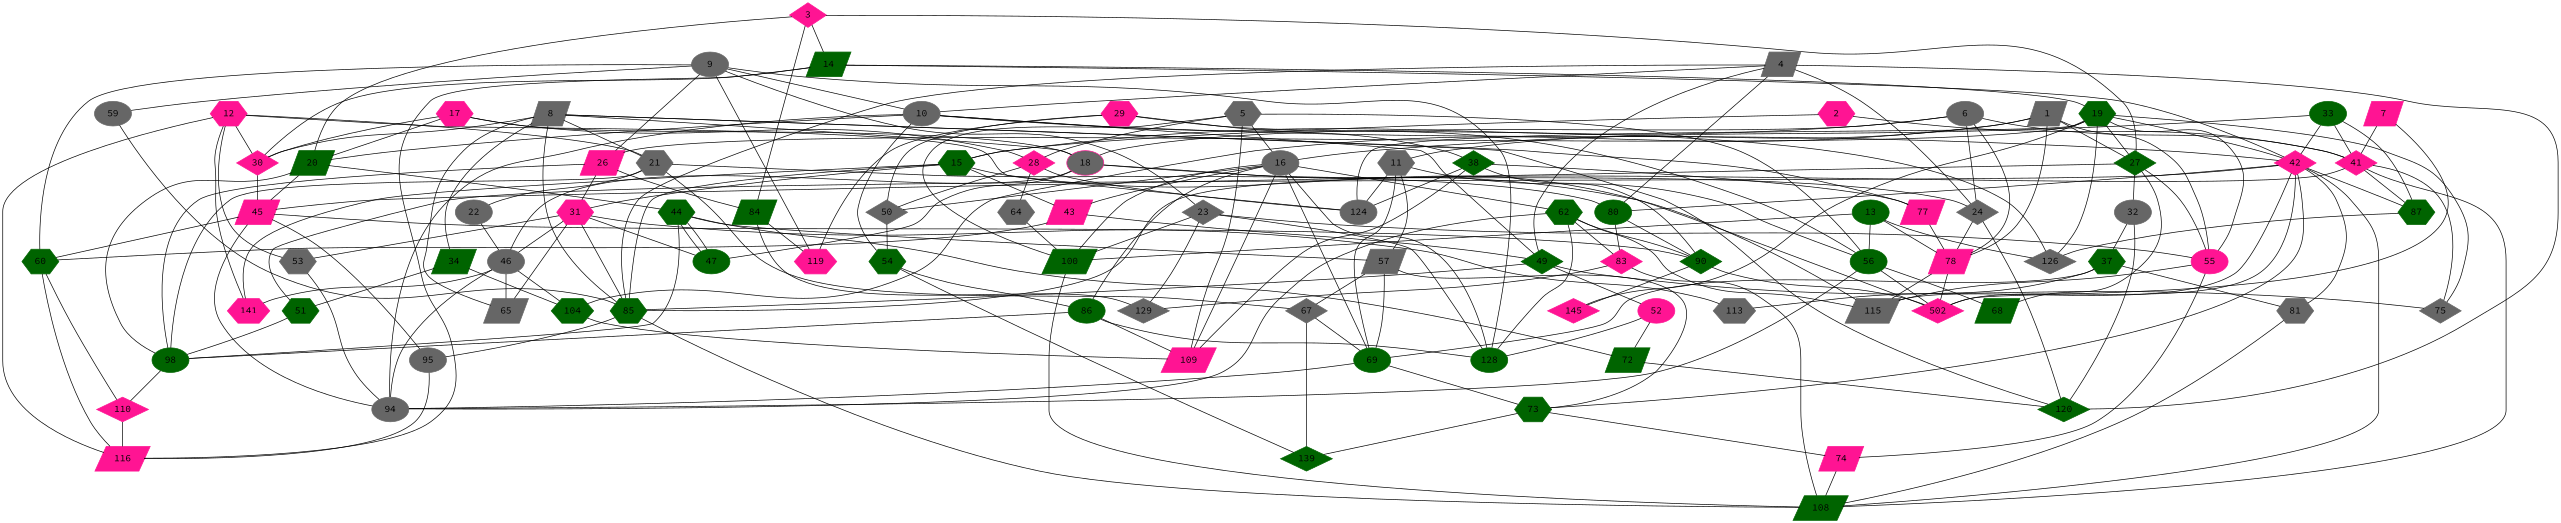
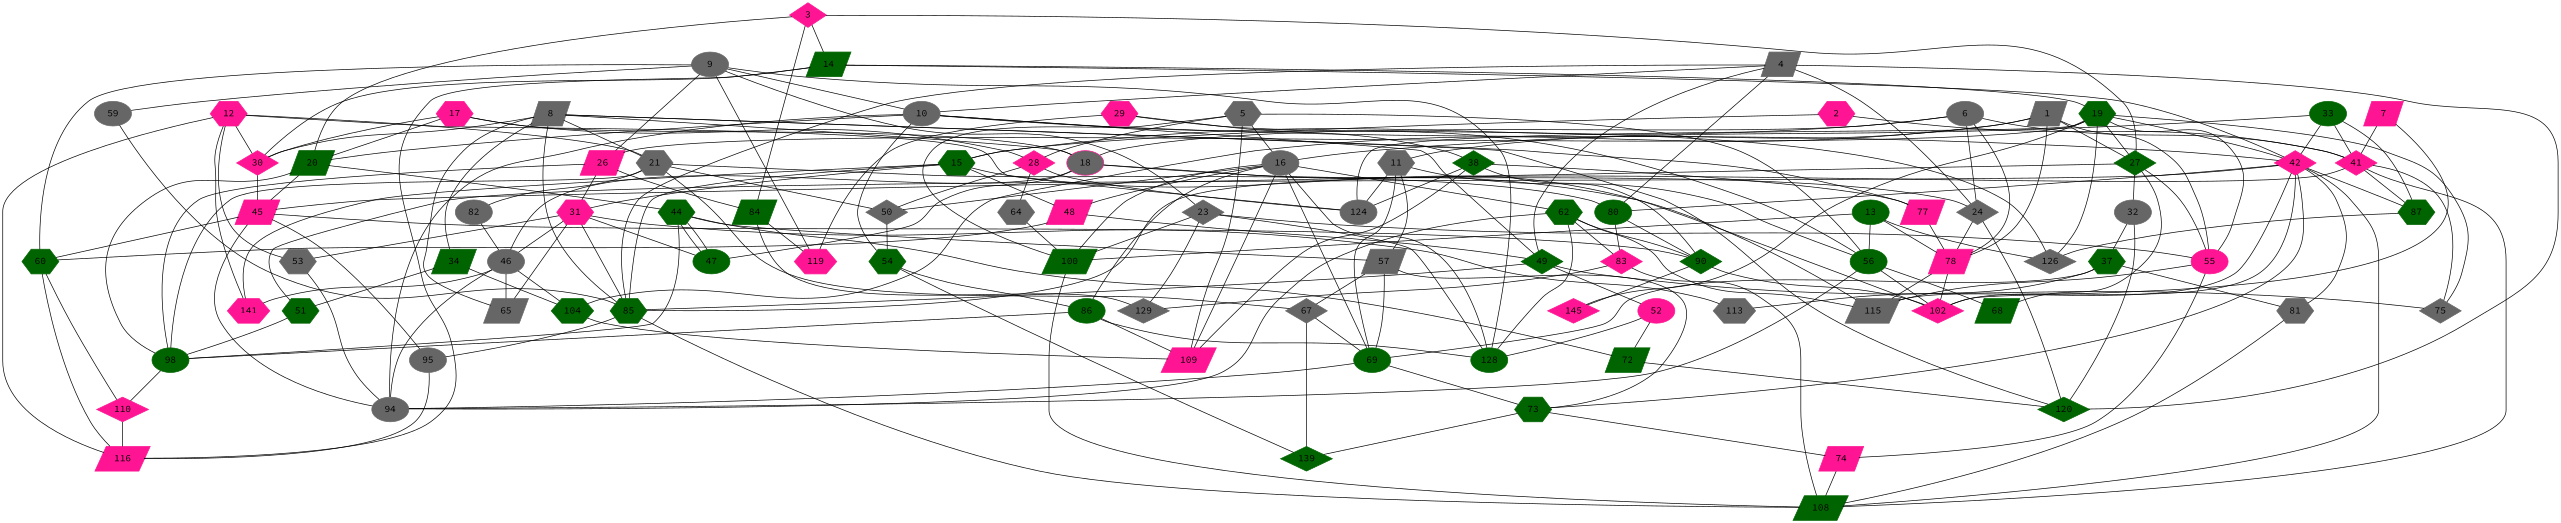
(916, 147) -> (801, 194)
(474, 212) -> (474, 212)
(1070, 212) -> (1070, 212)
(1938, 311) -> (1938, 311)
